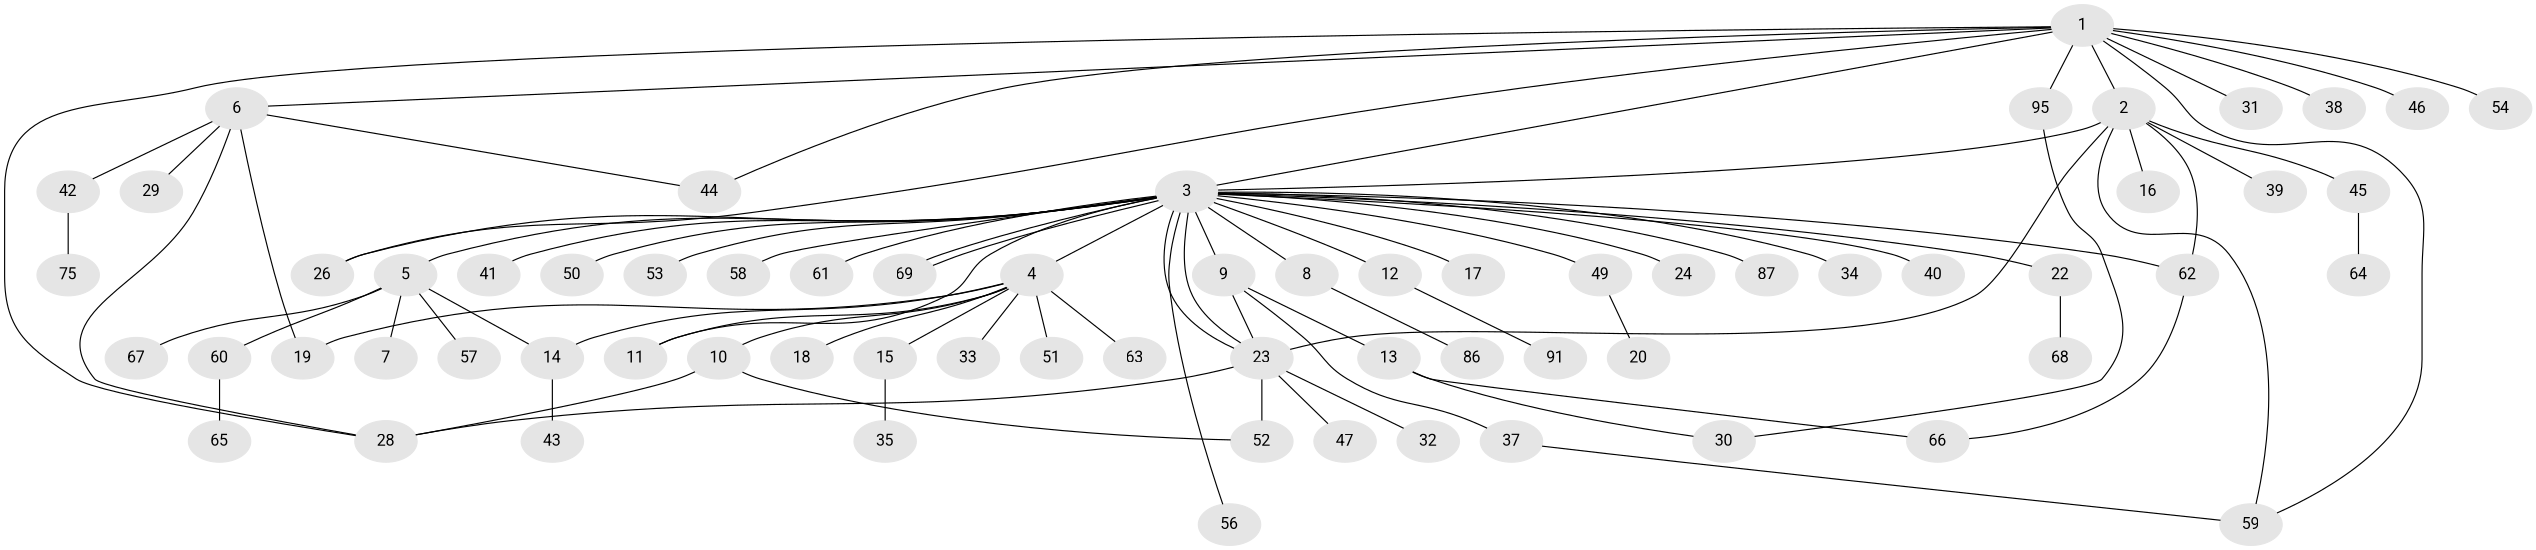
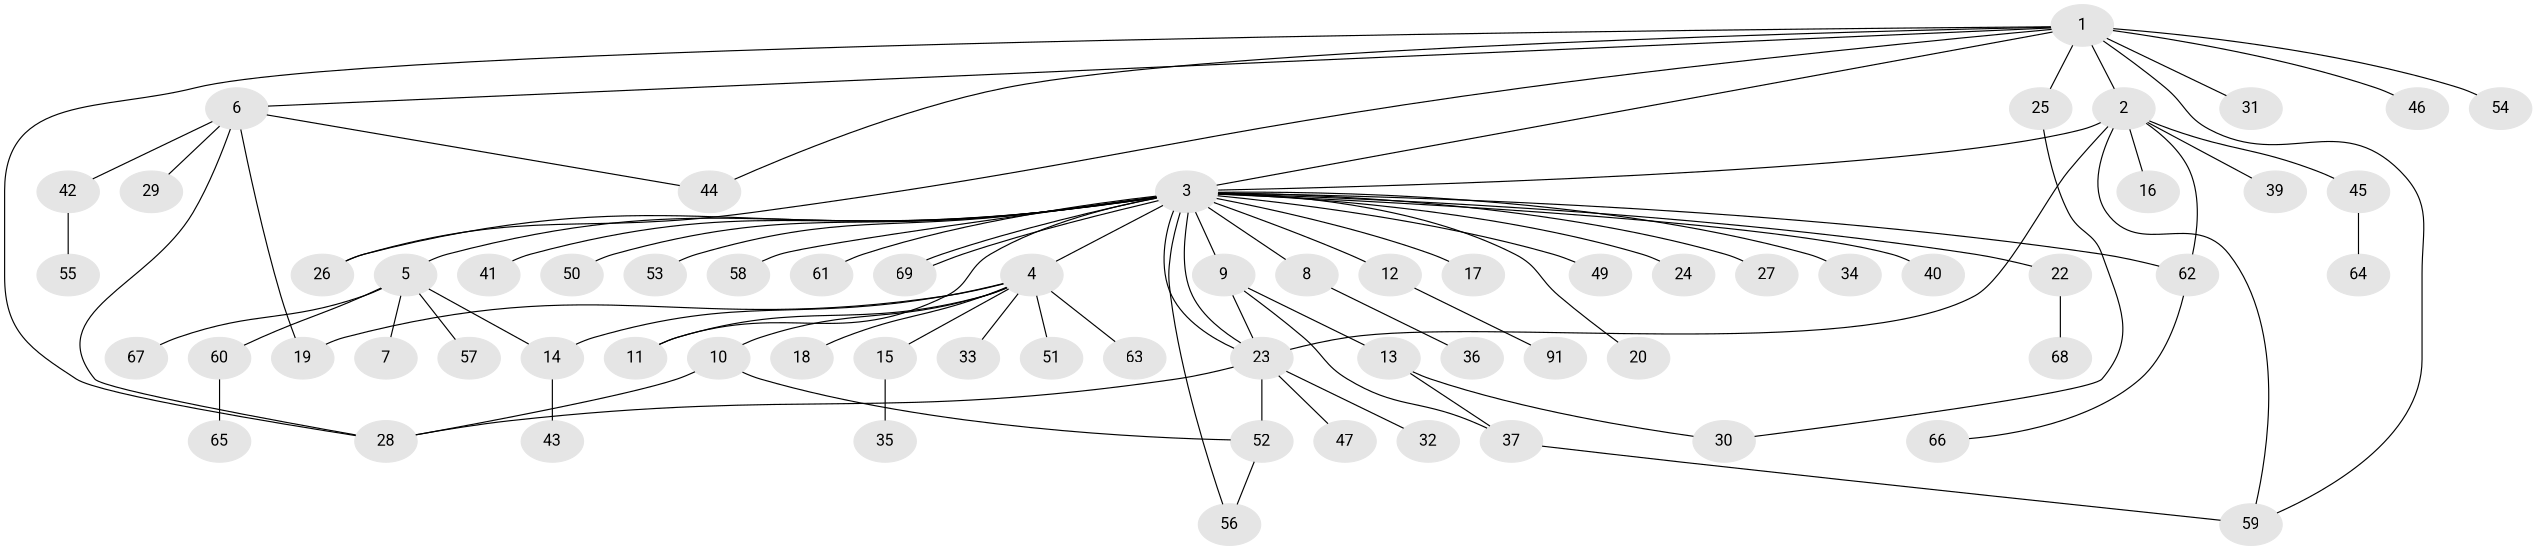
(2041, 109) -> (2041, 109)
(2334, 109) -> none
(68, 275) -> (68, 275)
(1767, 275) -> (1767, 275)
(1620, 317) -> (1508, 251)
(1472, 358) -> (1472, 358)
(1659, 408) -> (1450, 400)
none -> (1246, 483)
